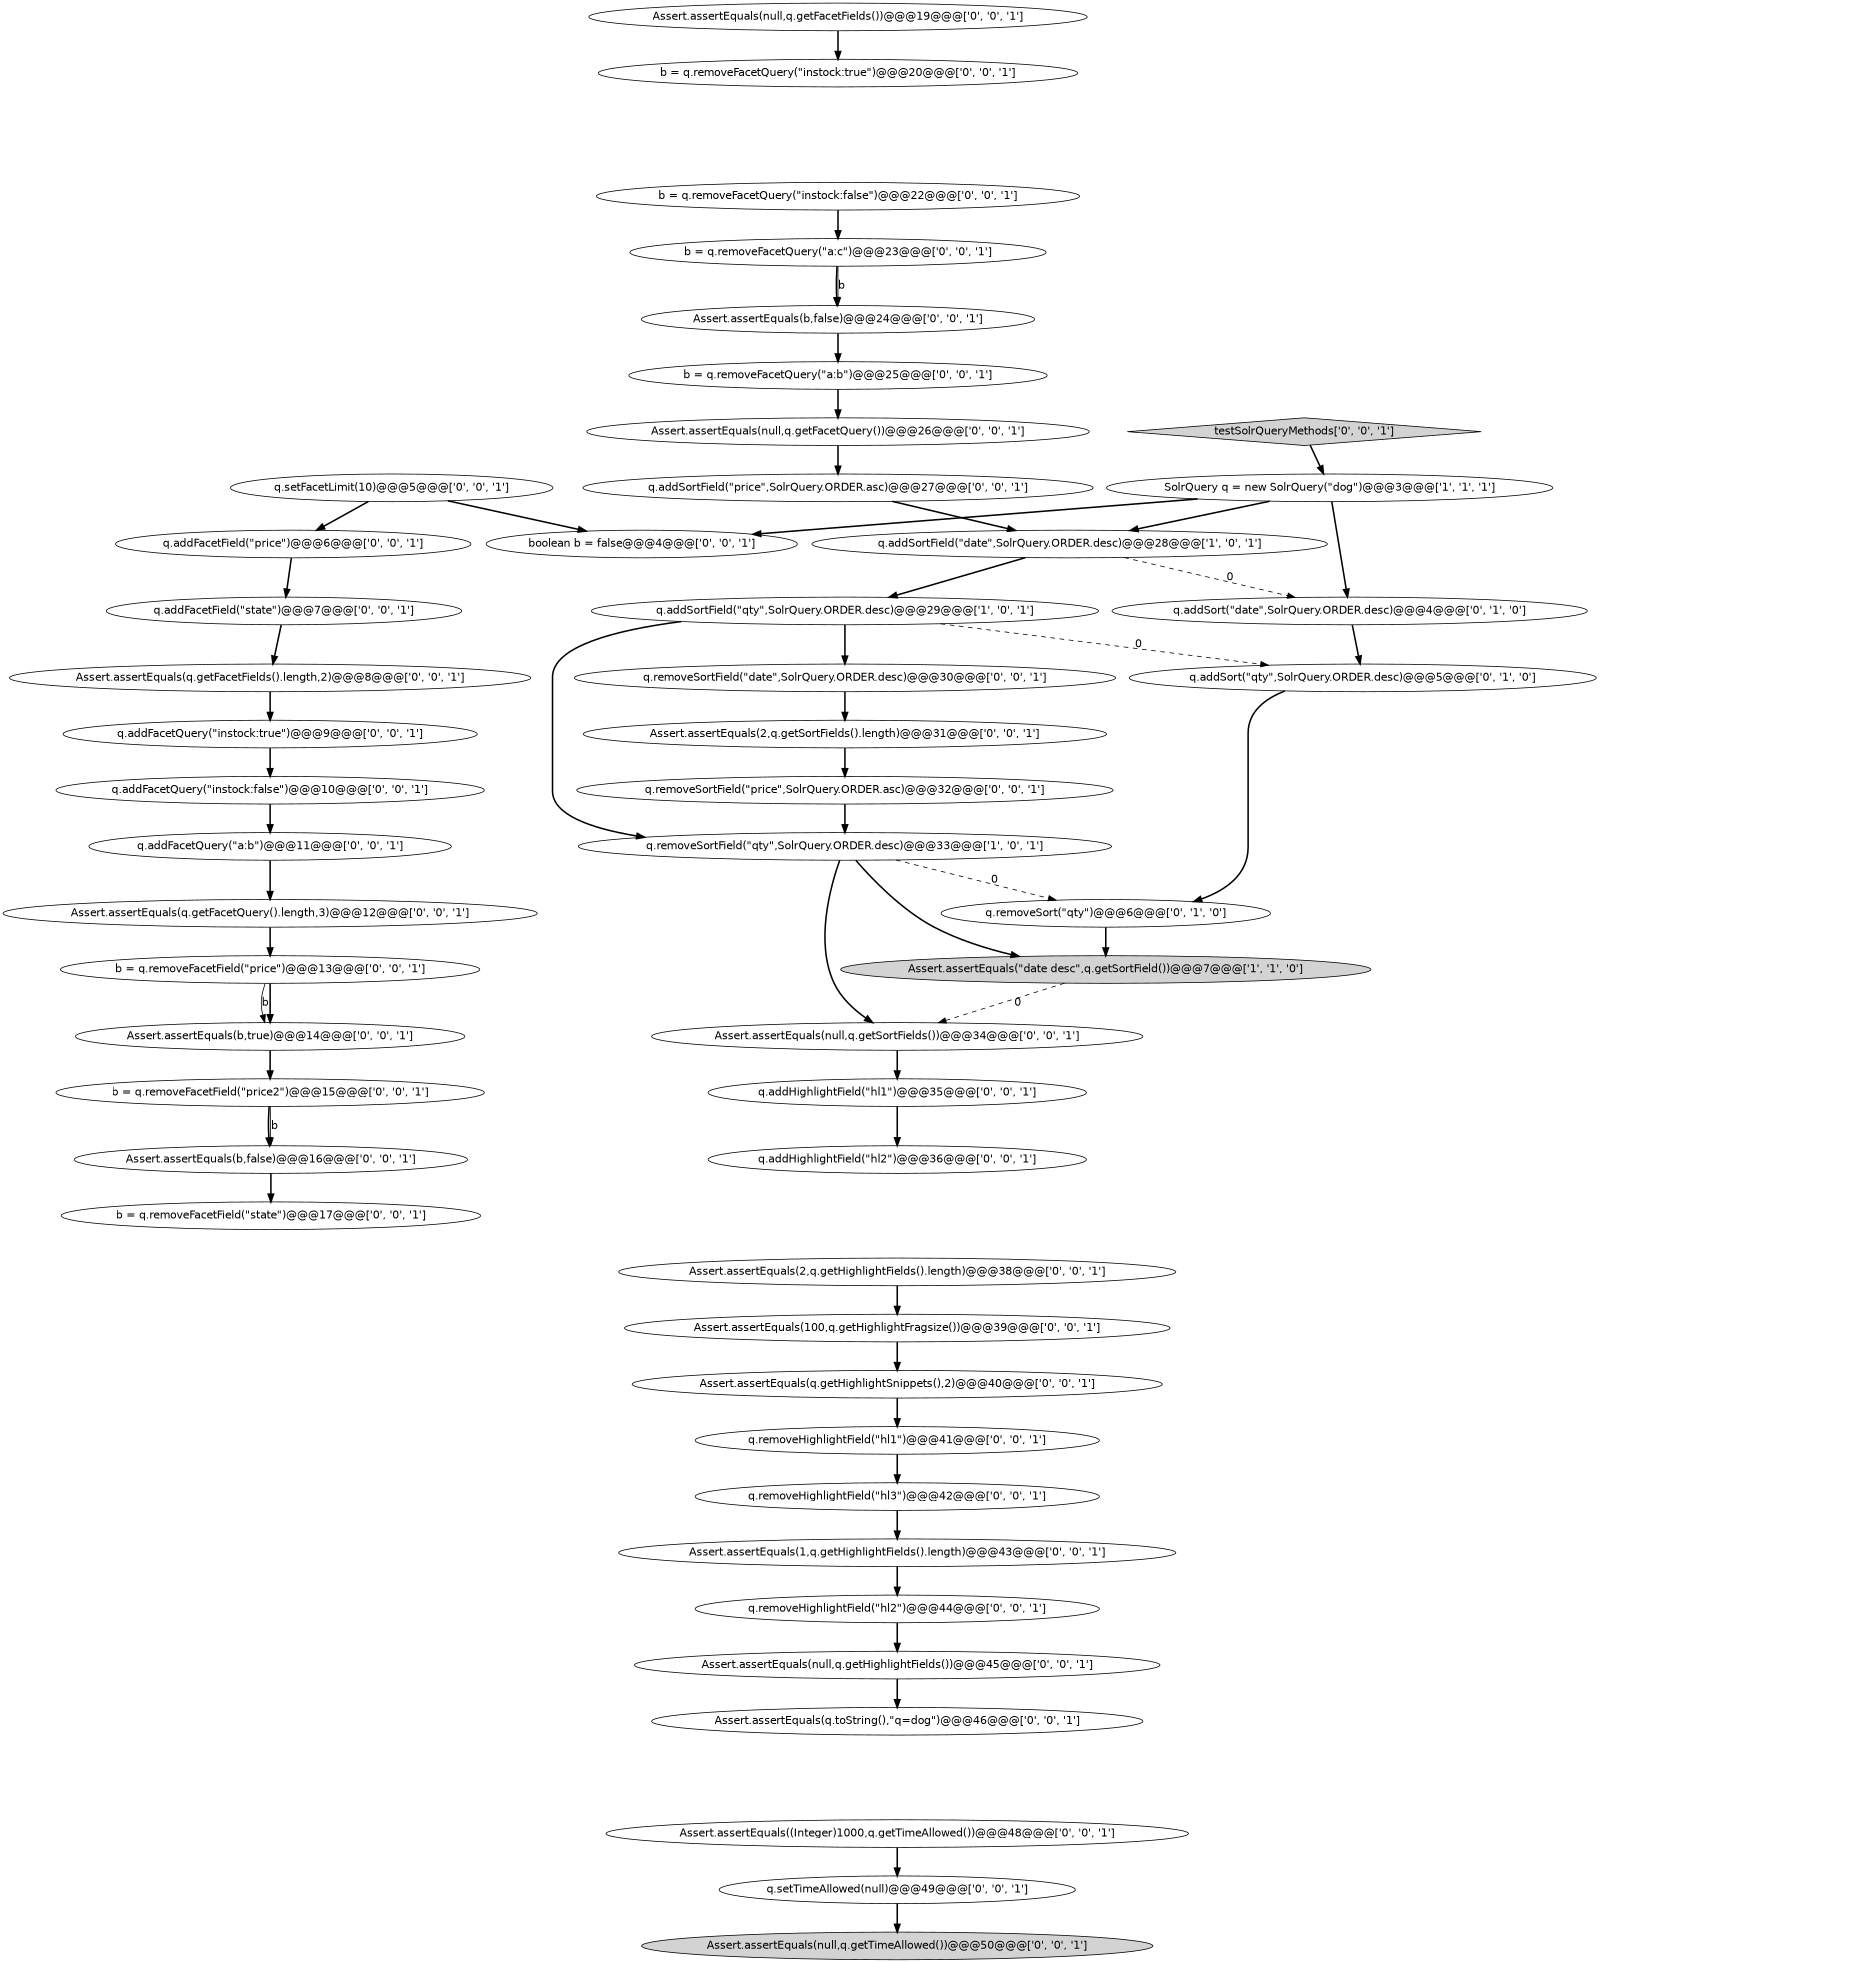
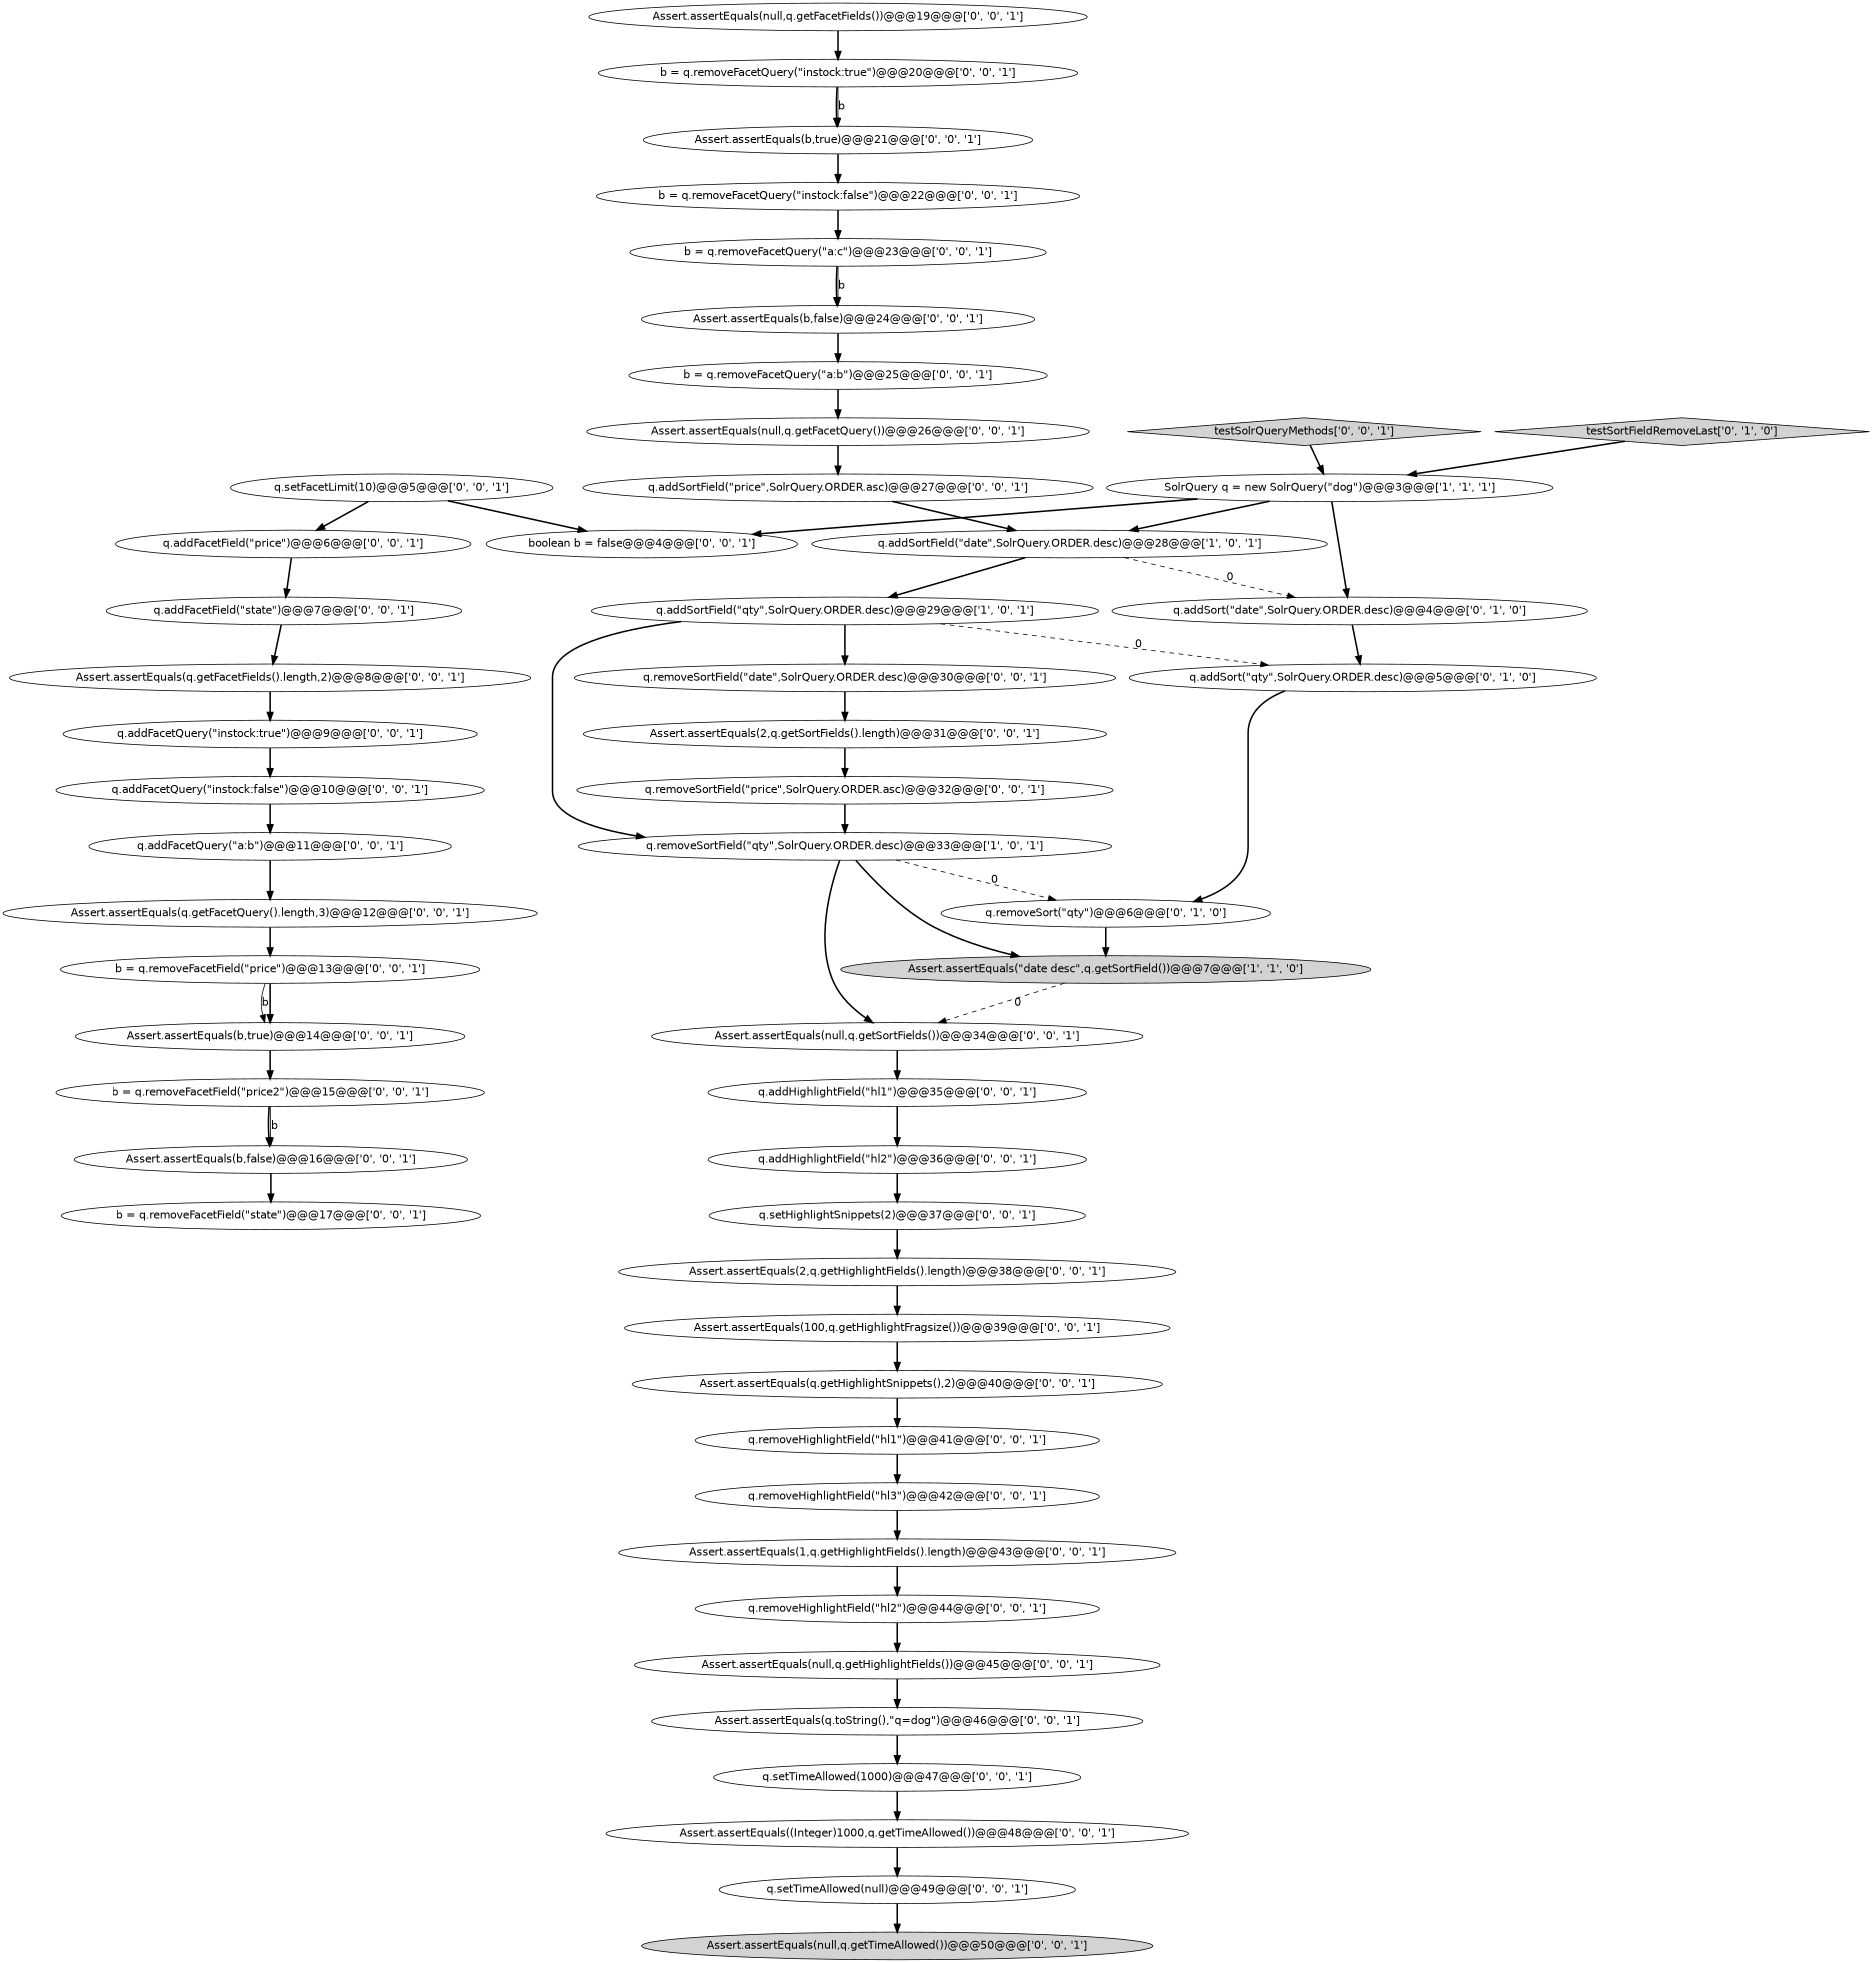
none -> (838, 140)
none -> (1682, 432)
none -> (897, 1216)
none -> (897, 1777)
